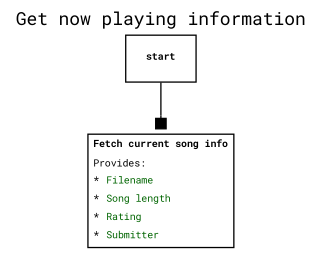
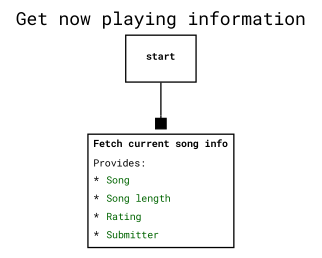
(130, 180) -> (119, 180)
